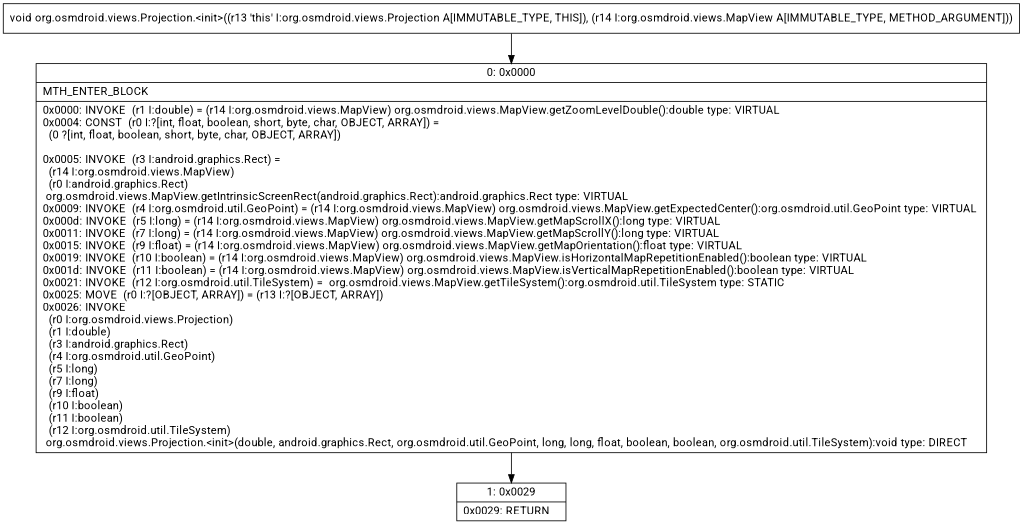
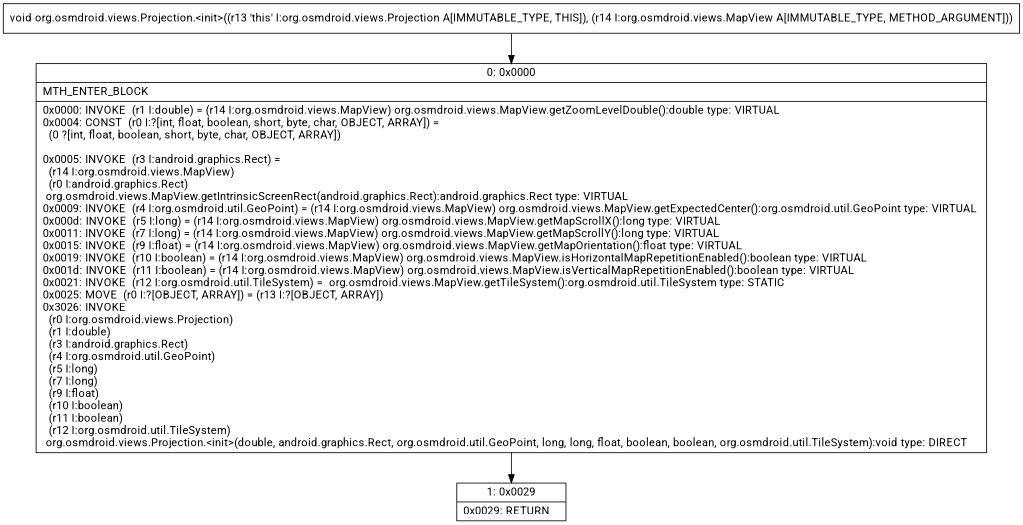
(87, 307) -> (87, 307)
